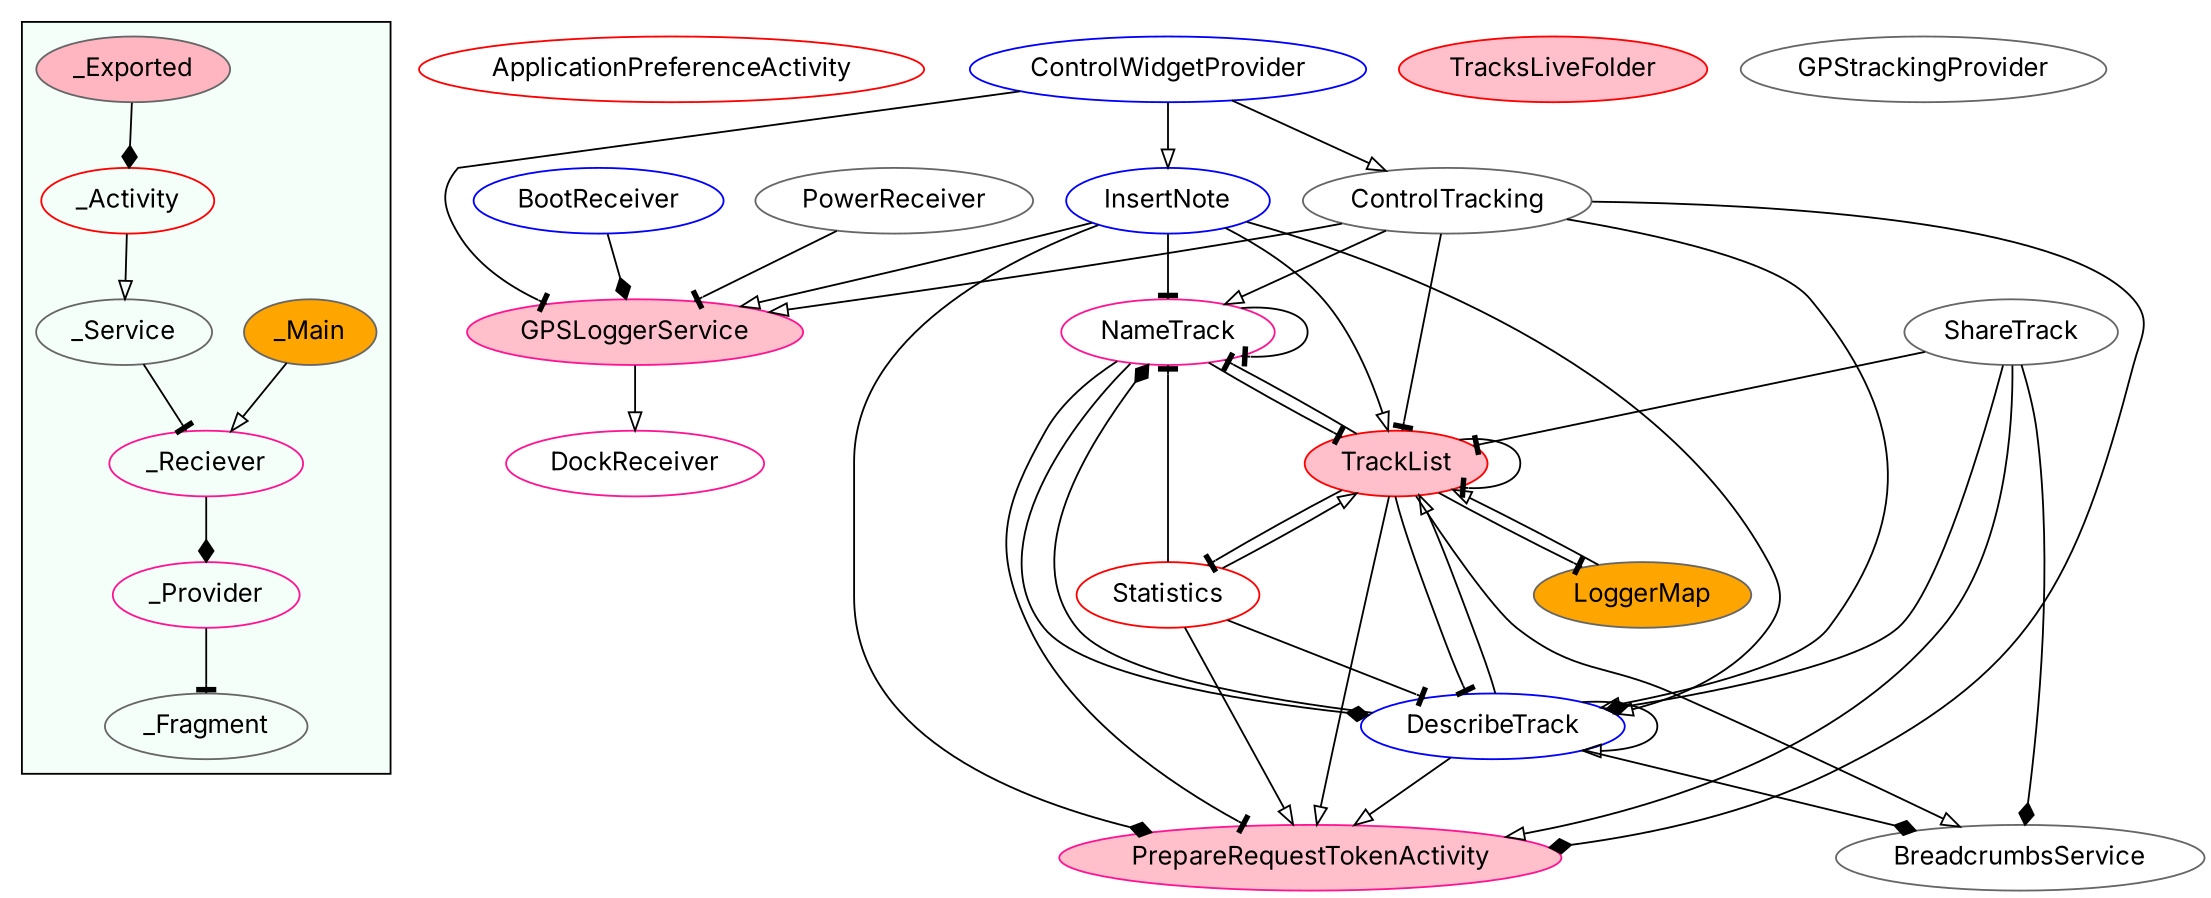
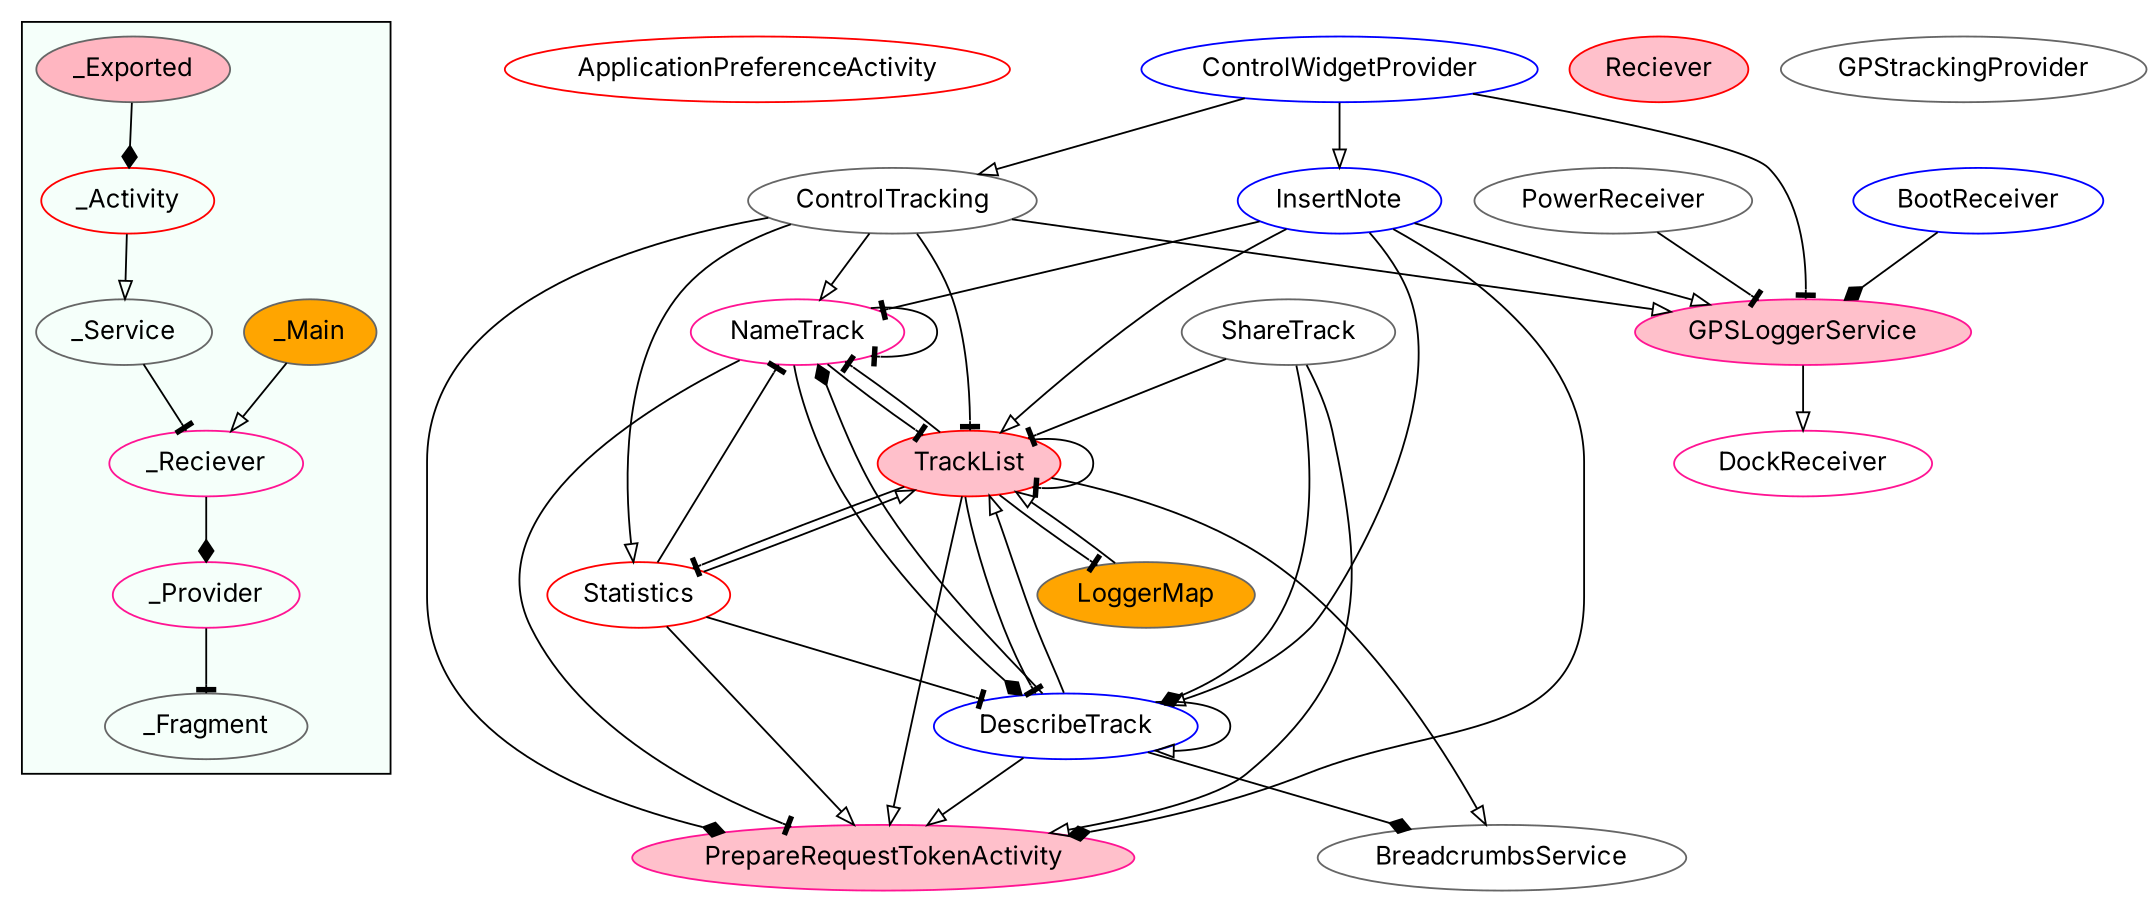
(1553, 69) -> (1659, 69)
(1884, 444) -> (649, 349)
(2044, 572) -> none
